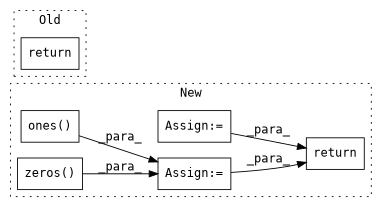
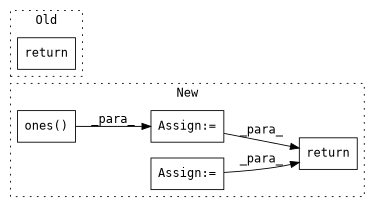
(50, 174) -> none
